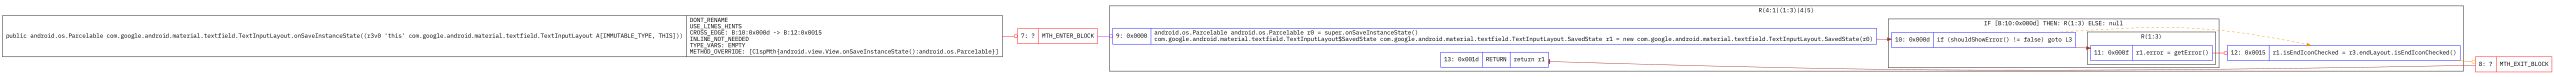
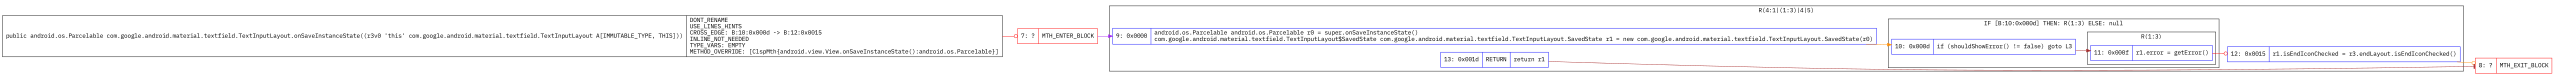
(2182, 28) -> none
(1103, 36) -> (1103, 36)
(1882, 39) -> (1877, 44)
(1828, 69) -> (1826, 68)
